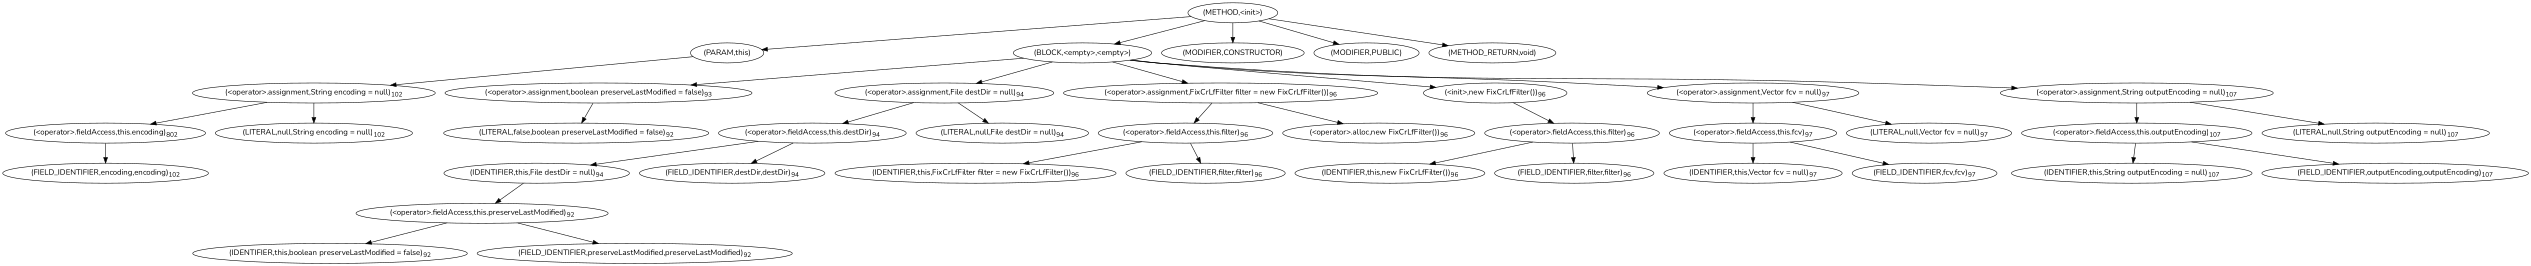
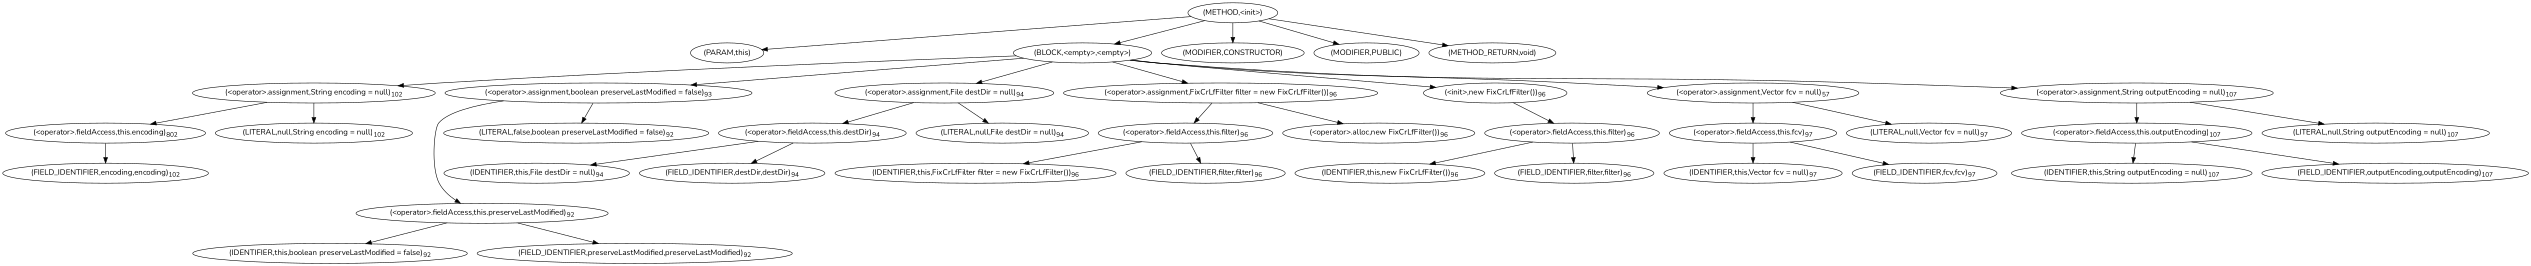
(545, 71) -> (710, 69)
(1826, 92) -> (1826, 92)
(512, 192) -> (436, 131)
